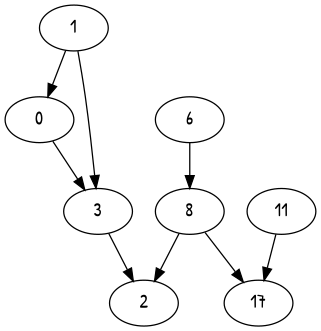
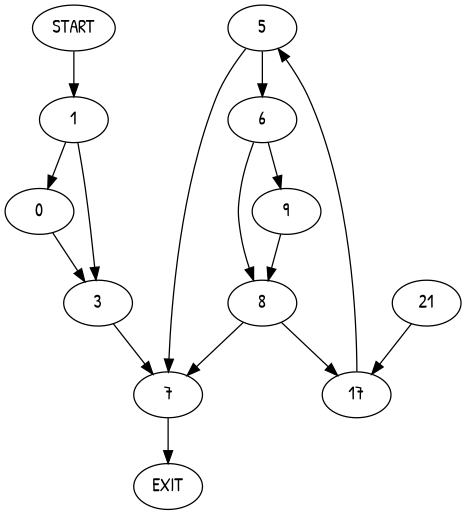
none -> (74, 28)
none -> (262, 28)
(281, 211) -> (427, 303)
none -> (287, 211)
(144, 303) -> (168, 395)
none -> (168, 487)
